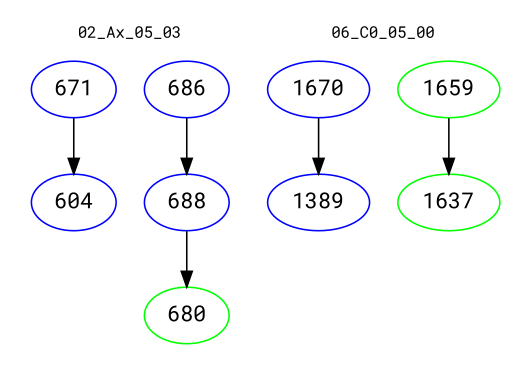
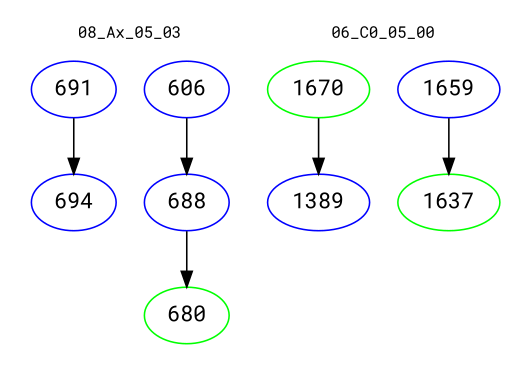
(130, 34) -> (130, 34)
(74, 89) -> (74, 89)
(187, 89) -> (187, 89)
(319, 89) -> (319, 89)
(449, 89) -> (449, 89)
(74, 202) -> (74, 202)
